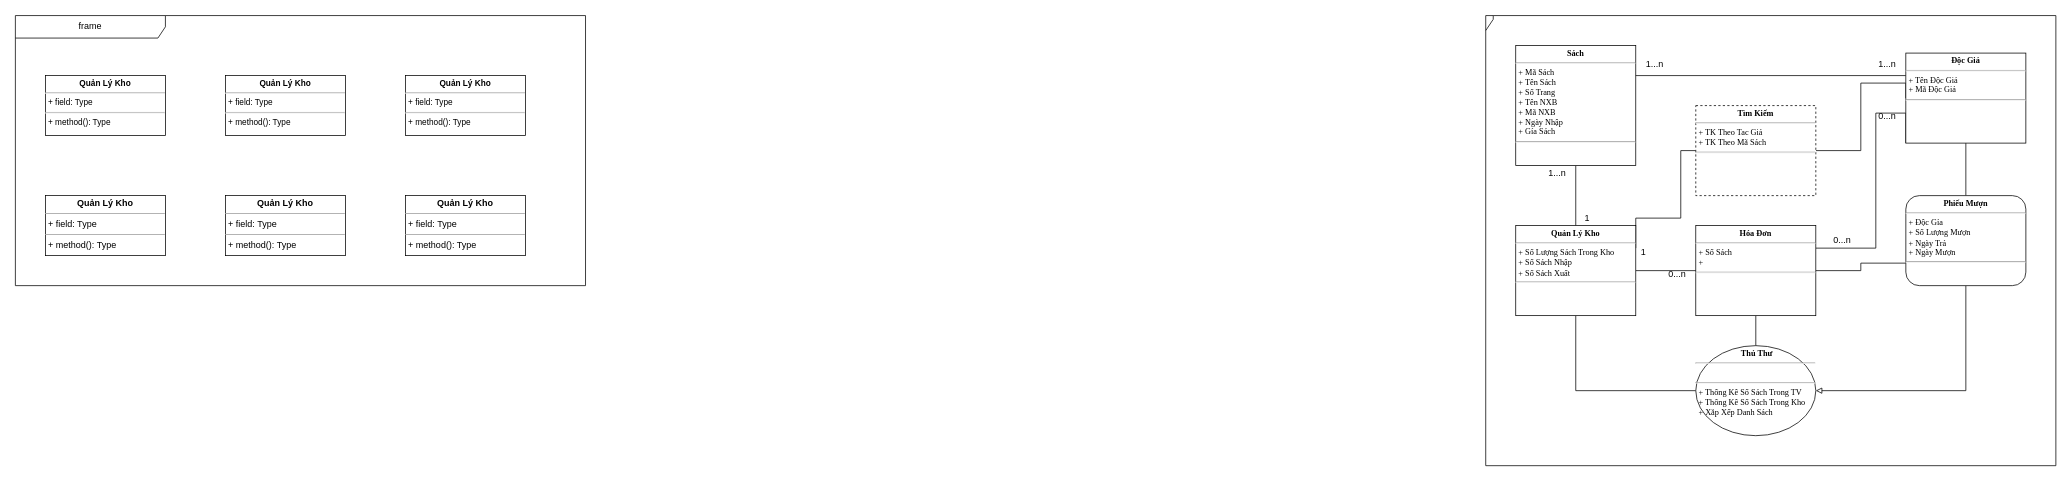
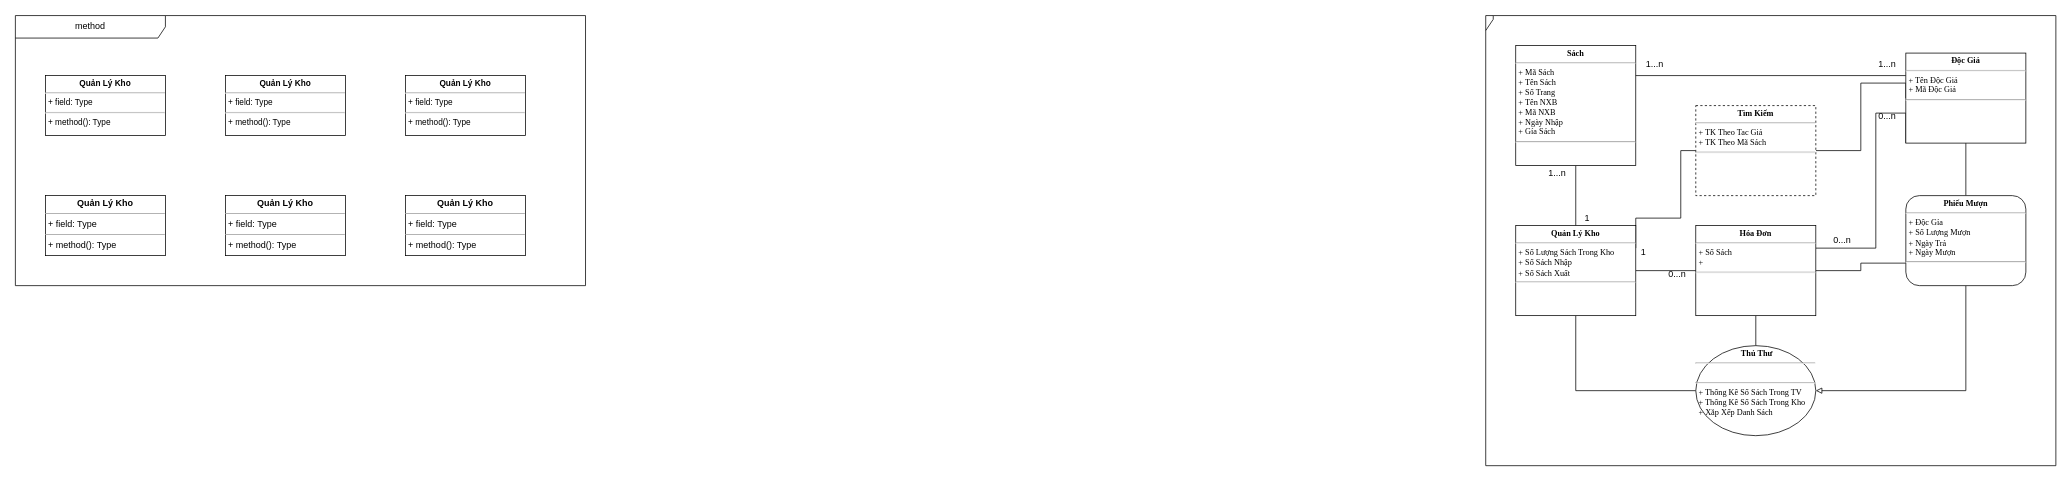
(90, 27) -> (90, 27)
